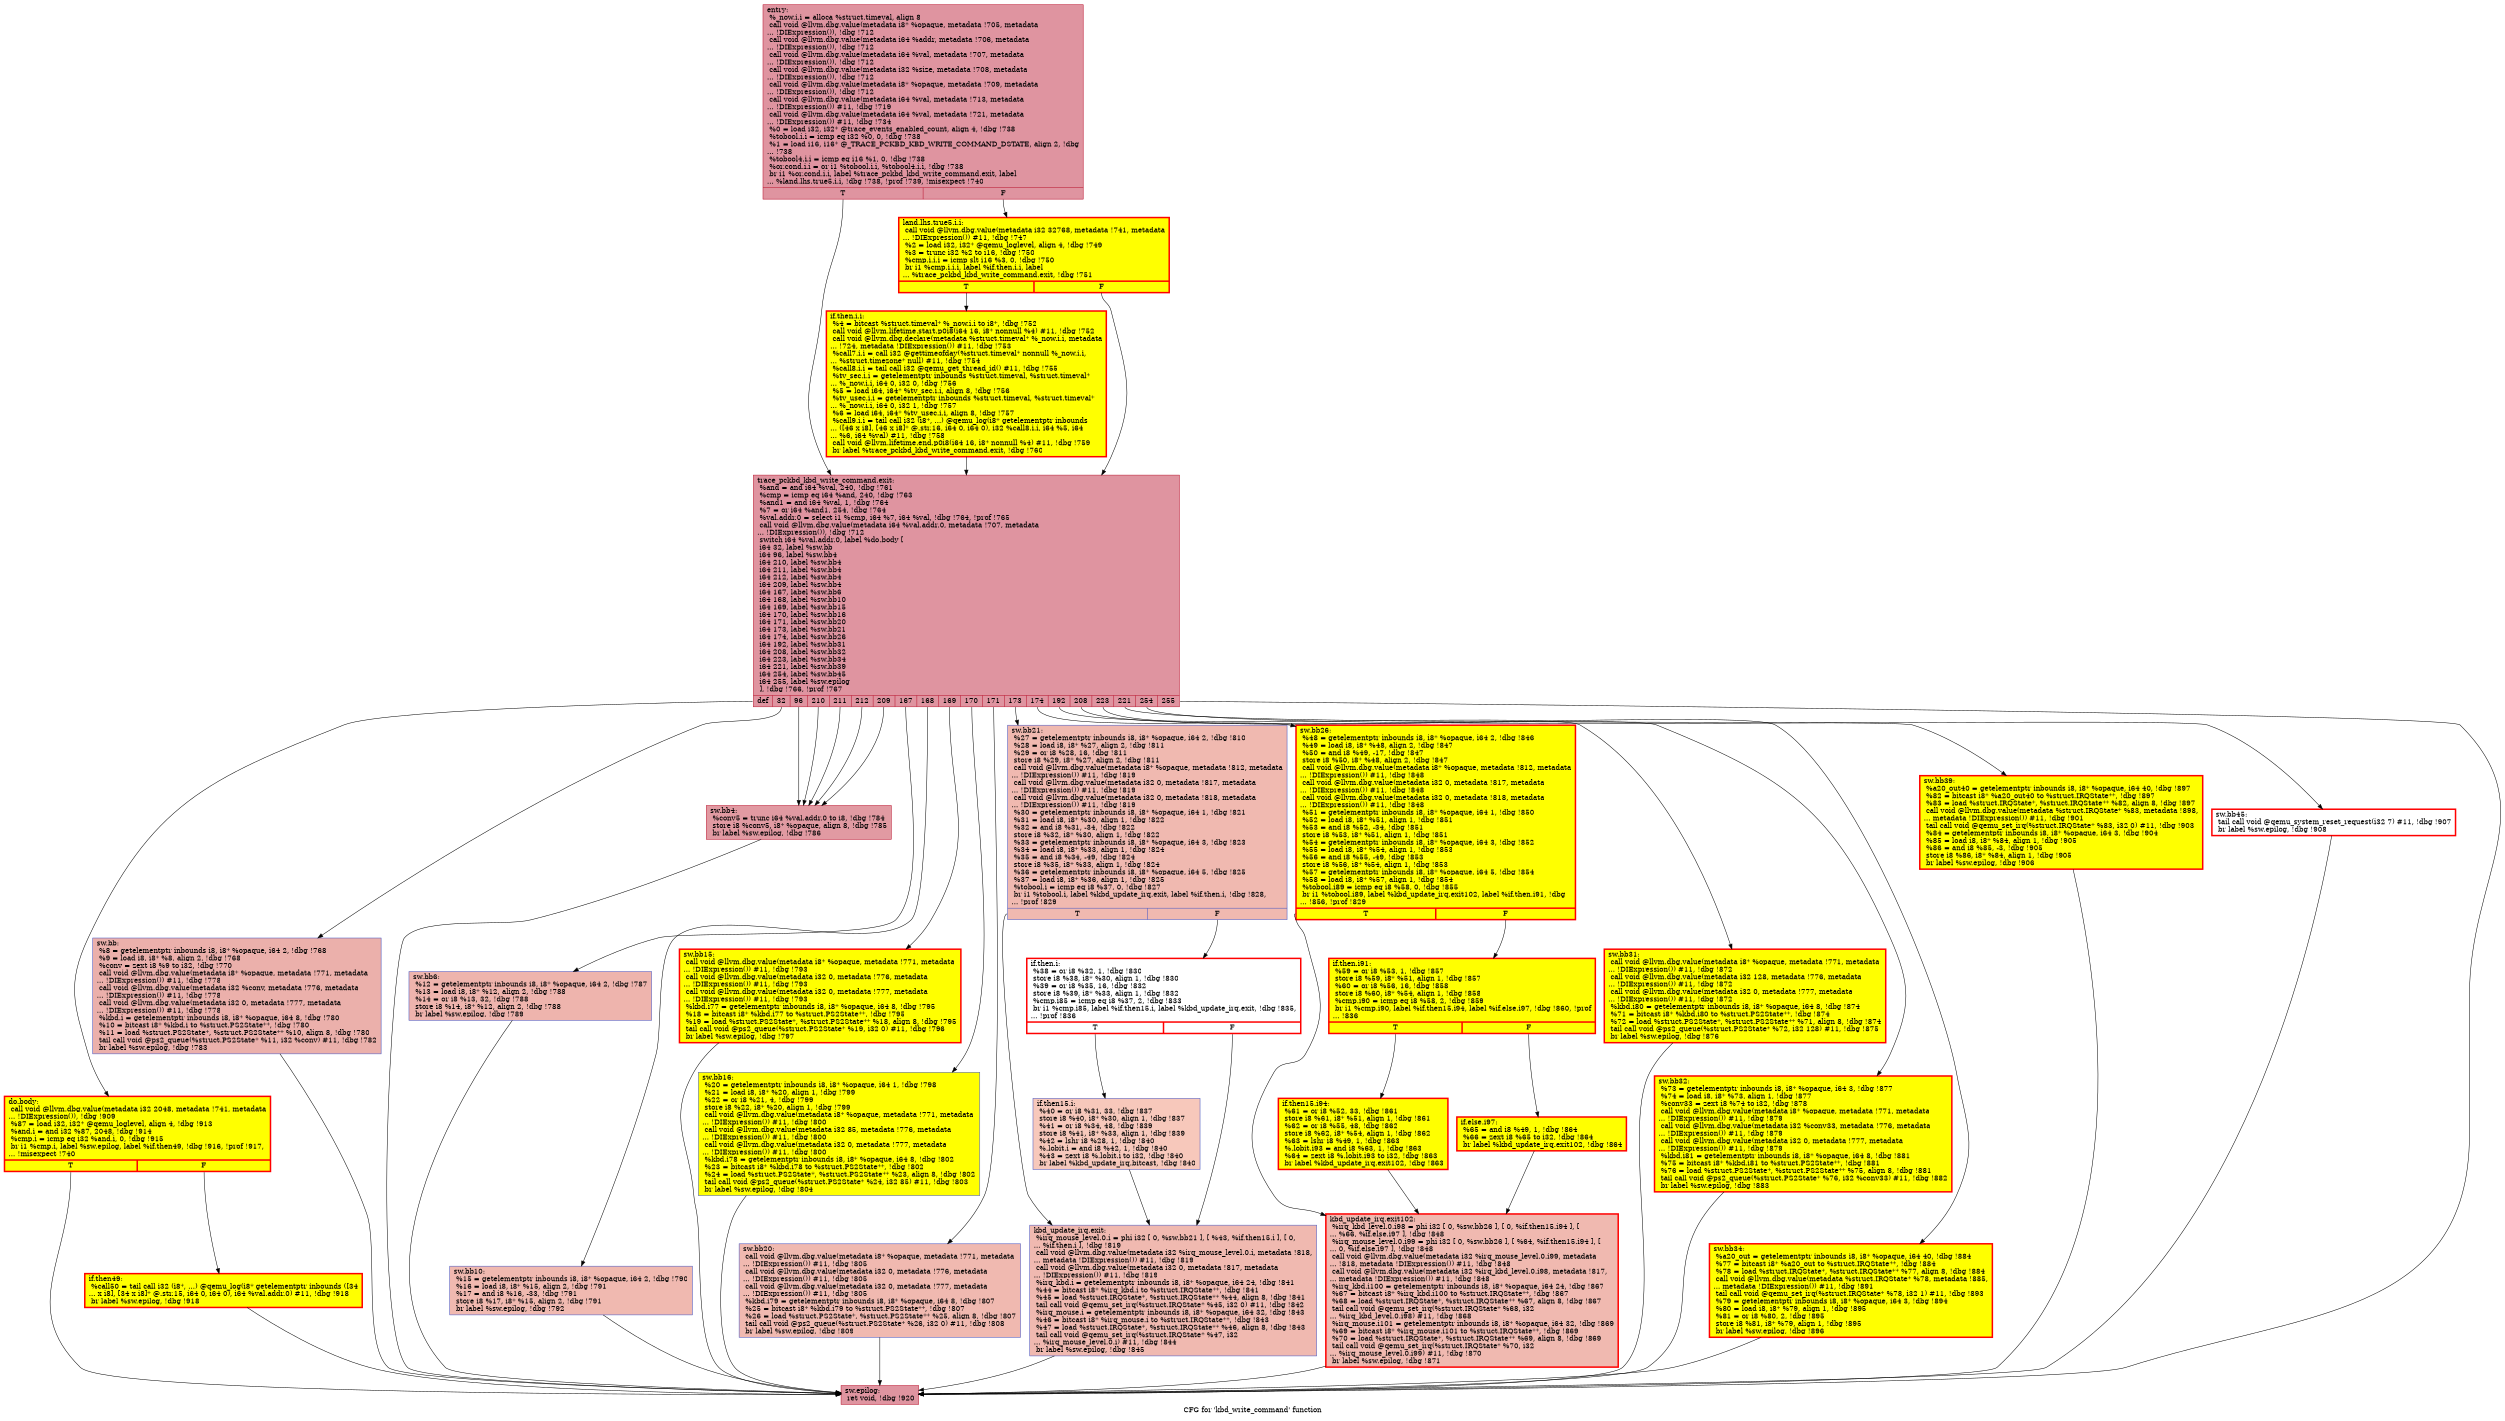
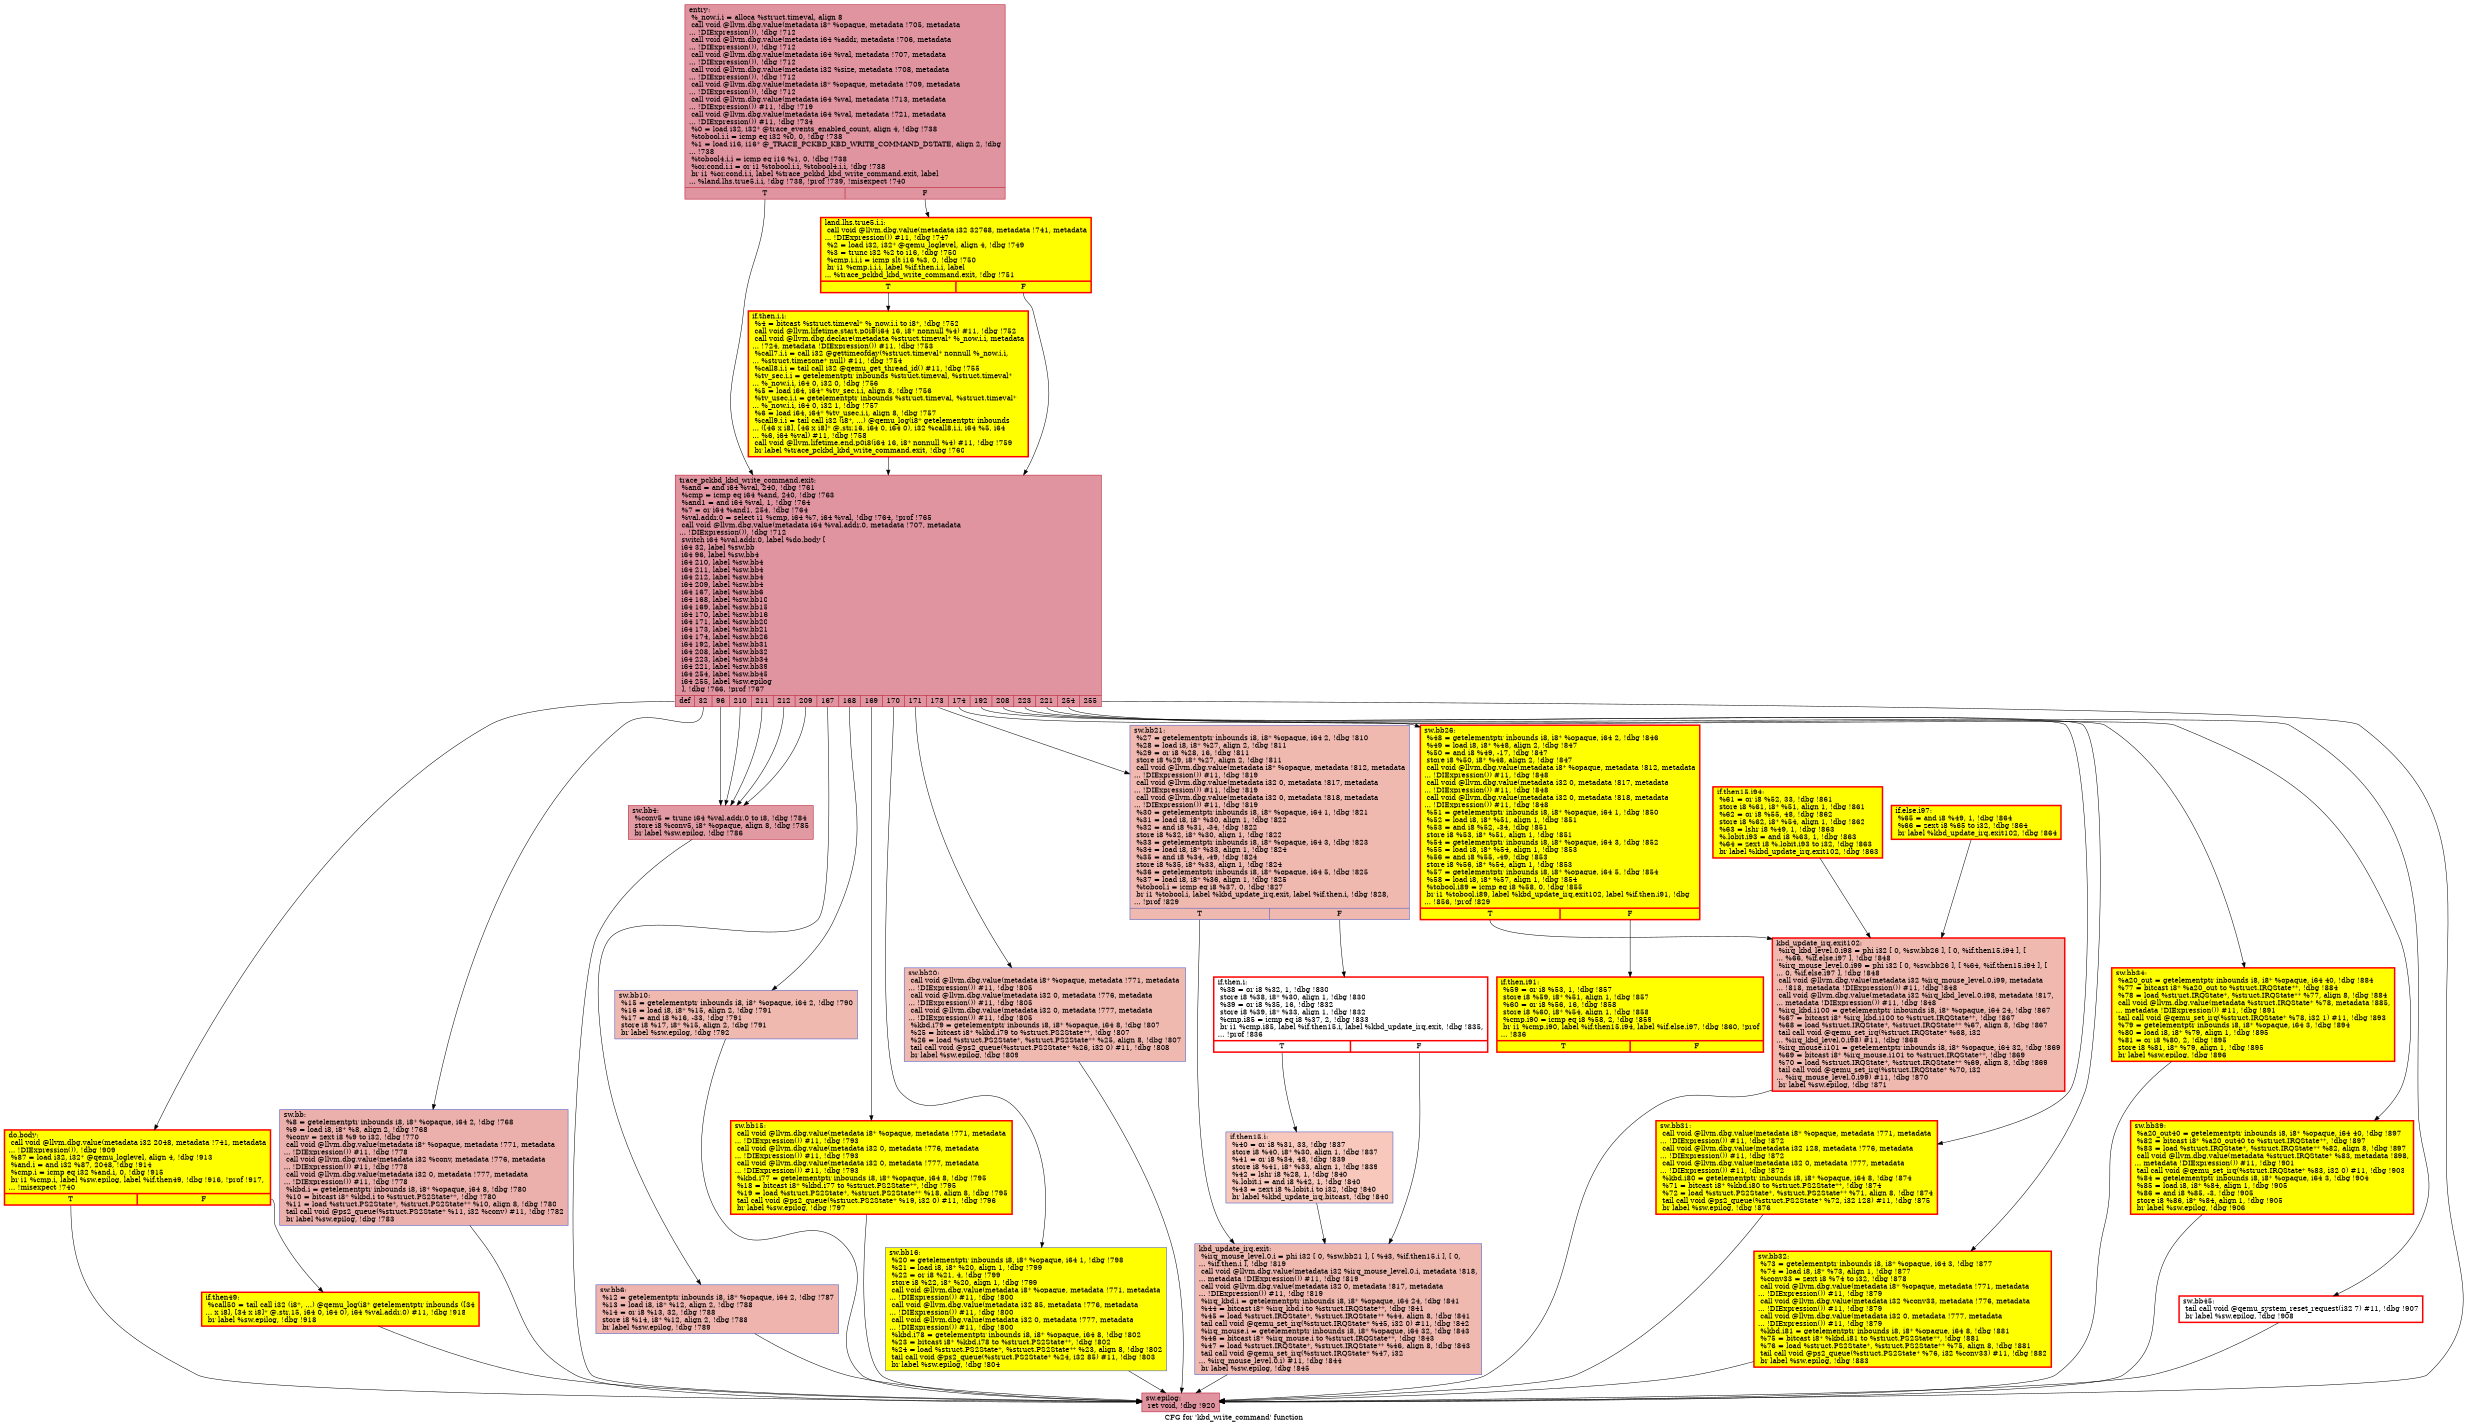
(1392, 1064) -> none
(1531, 1073) -> none
